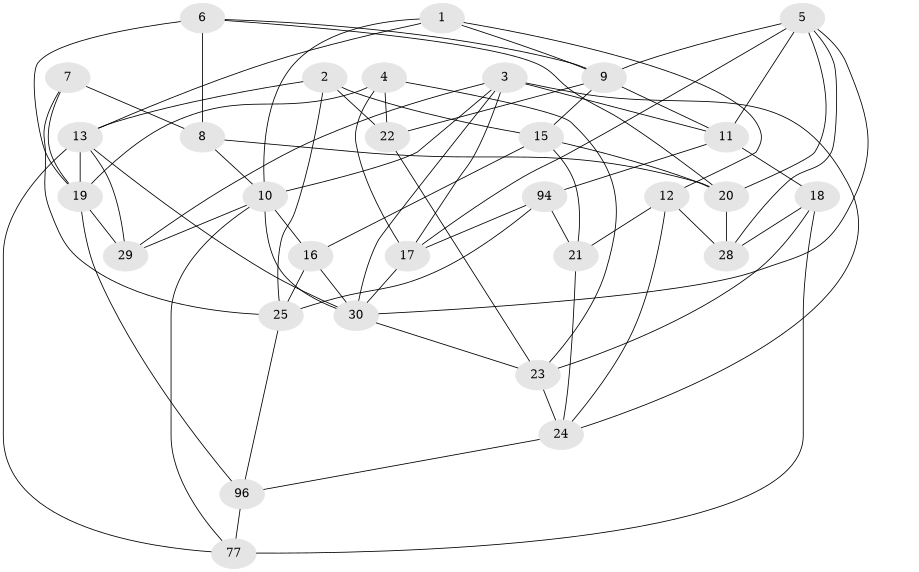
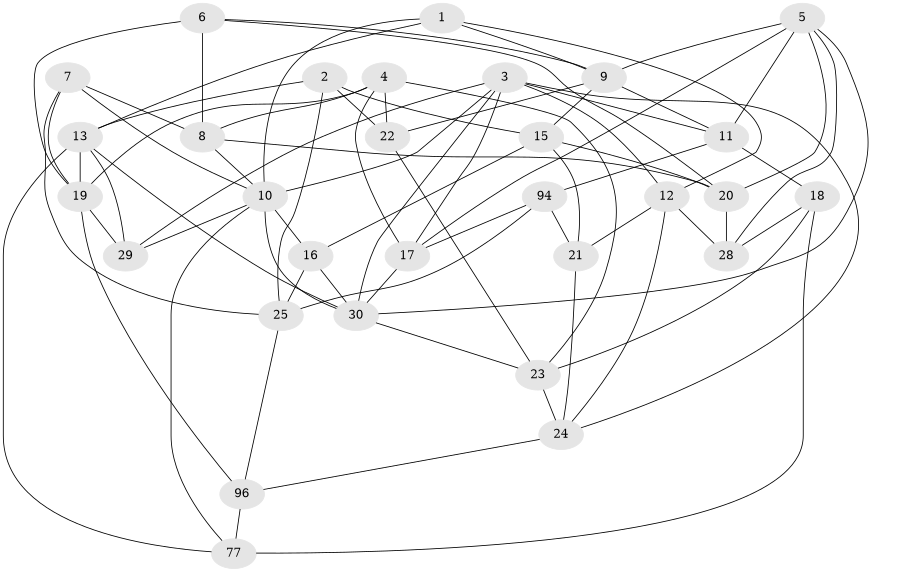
none -> (290, 109)
none -> (599, 123)
none -> (161, 145)
